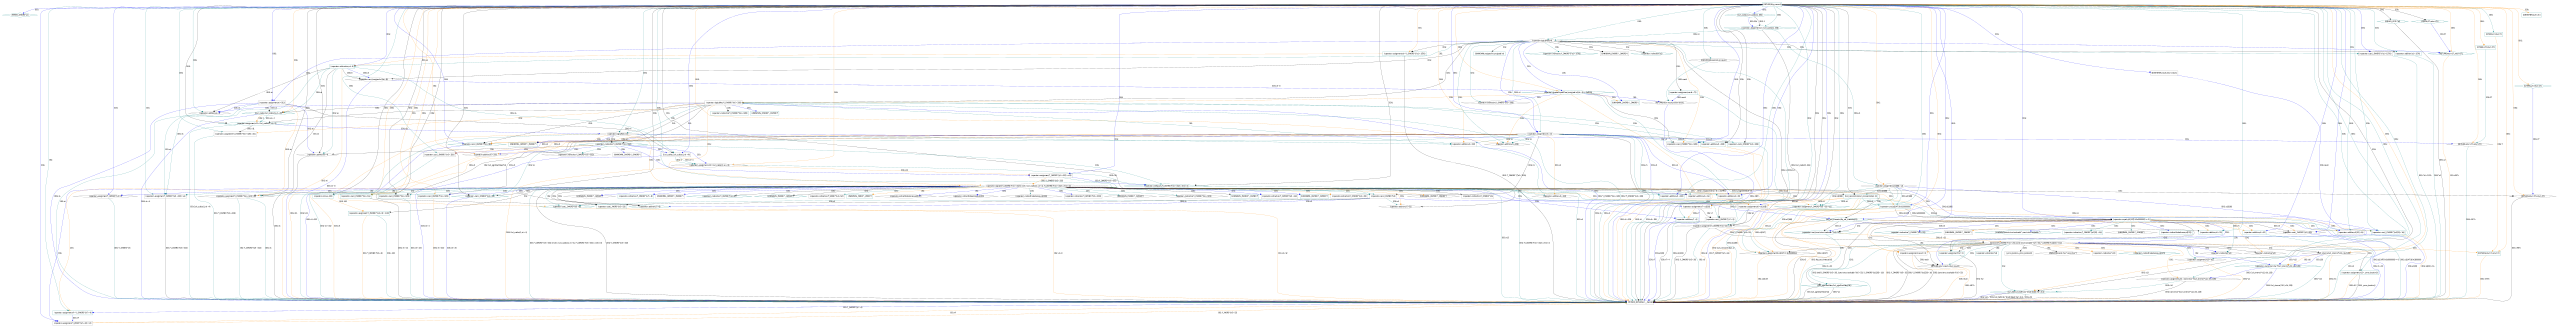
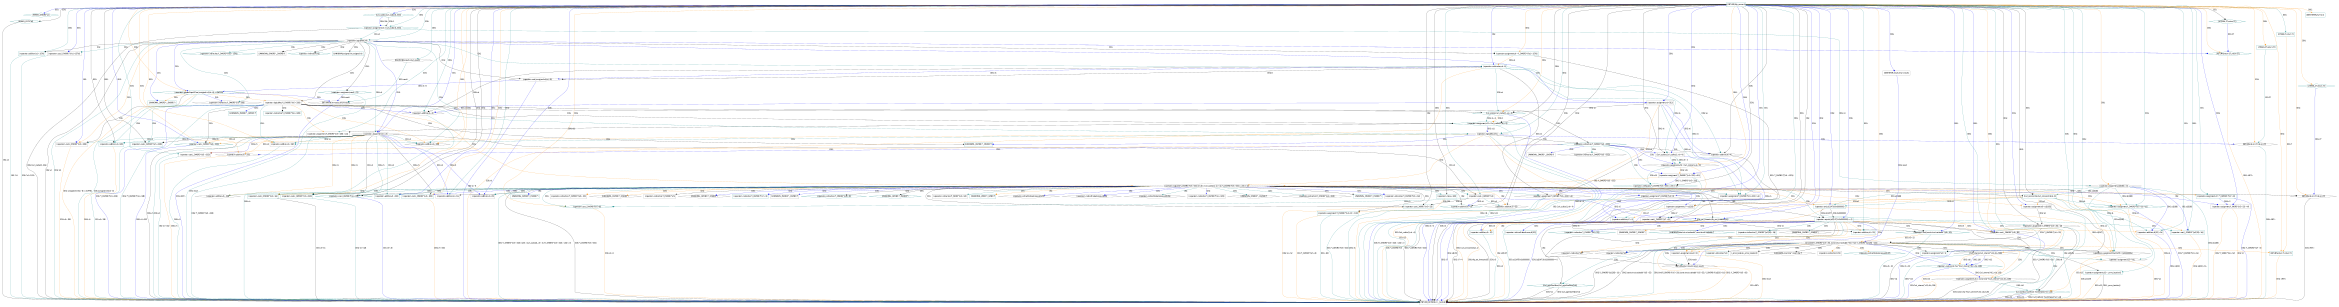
(1683, 92) -> (345, 92)
(495, 165) -> (370, 165)
(860, 307) -> (1904, 301)
